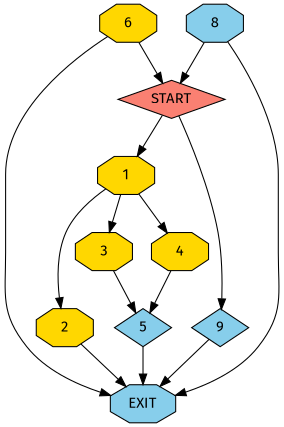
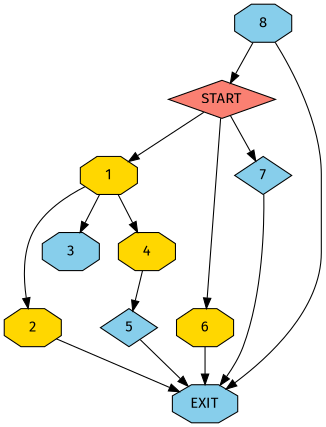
(148, 58) -> (214, 208)
(104, 252) -> (71, 252)
(122, 287) -> none
(220, 328) -> (263, 175)
